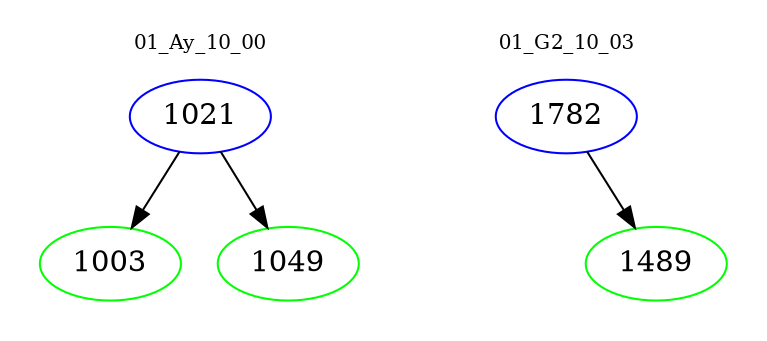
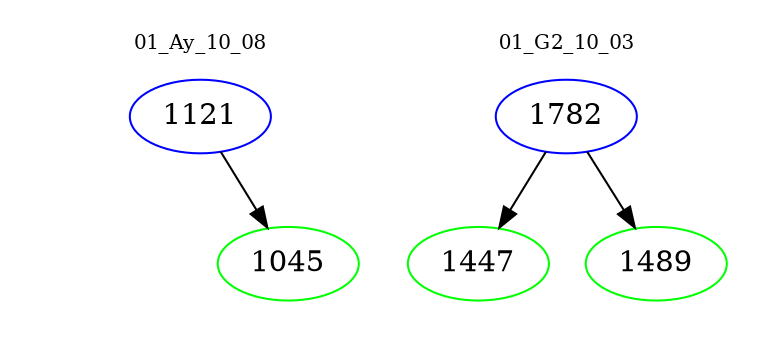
(200, 44) -> (200, 44)
(200, 117) -> (200, 117)
(110, 264) -> none
(288, 264) -> (288, 264)
none -> (478, 264)
